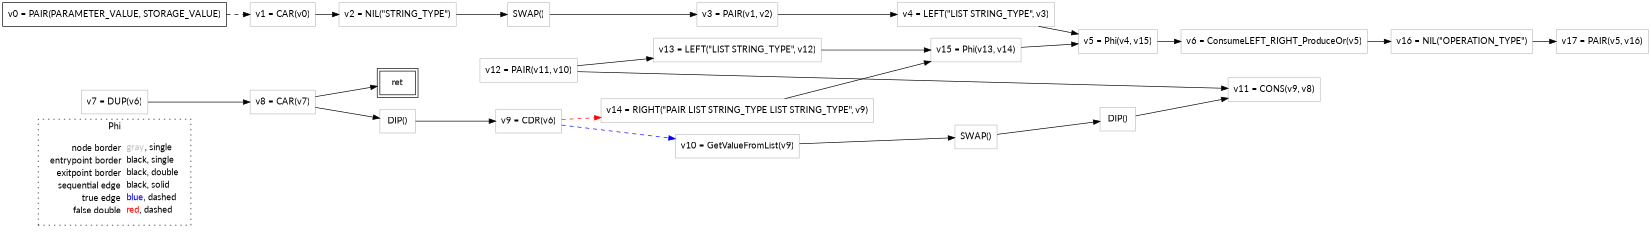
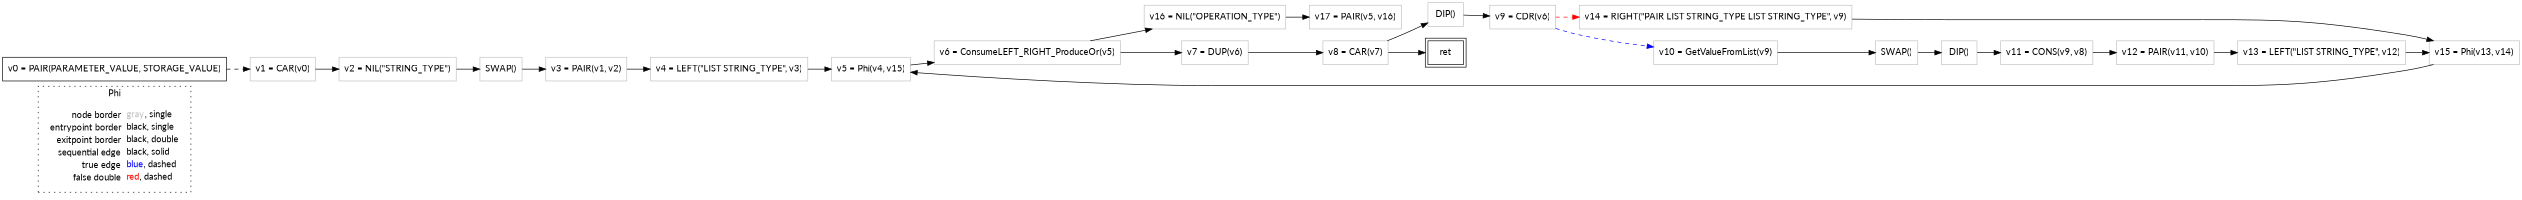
none -> (1148, 53)
(899, 80) -> (2101, 53)
